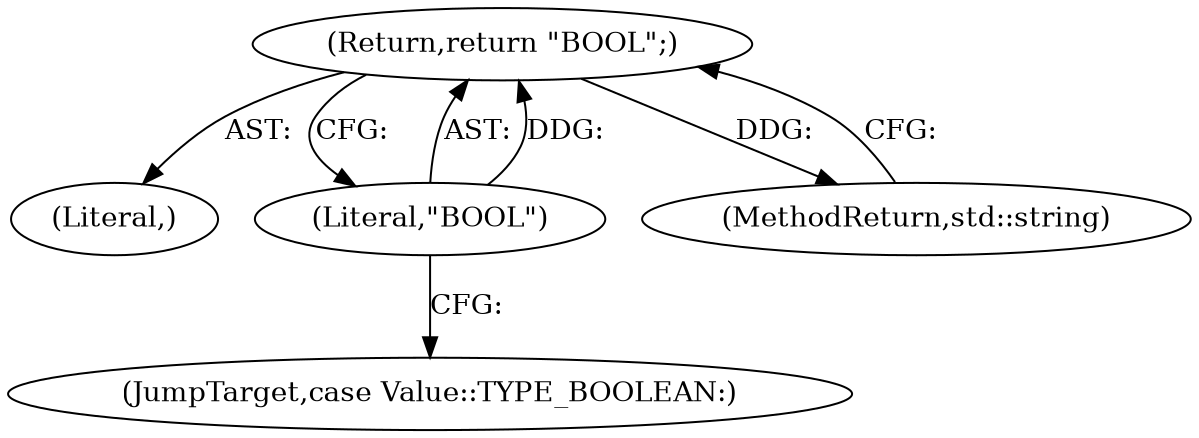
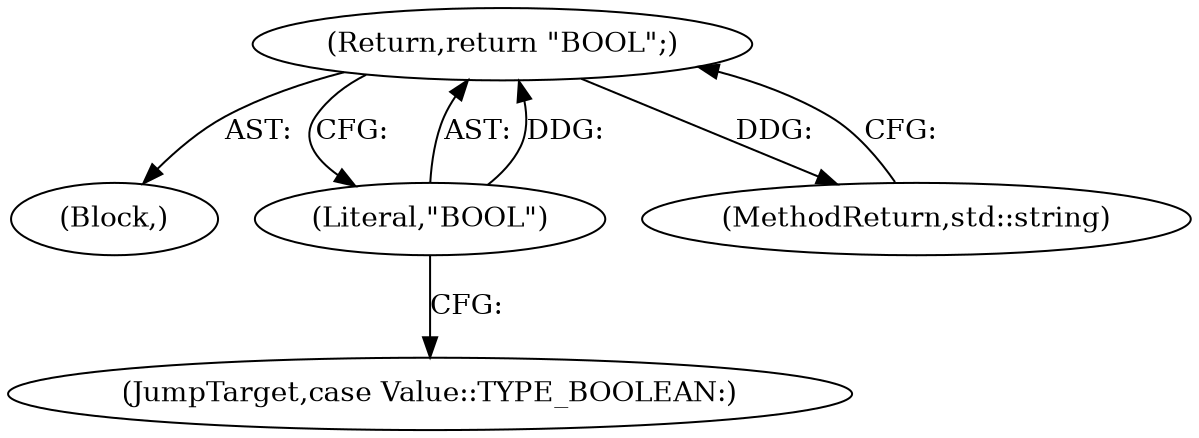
(115, 219) -> (115, 219)
